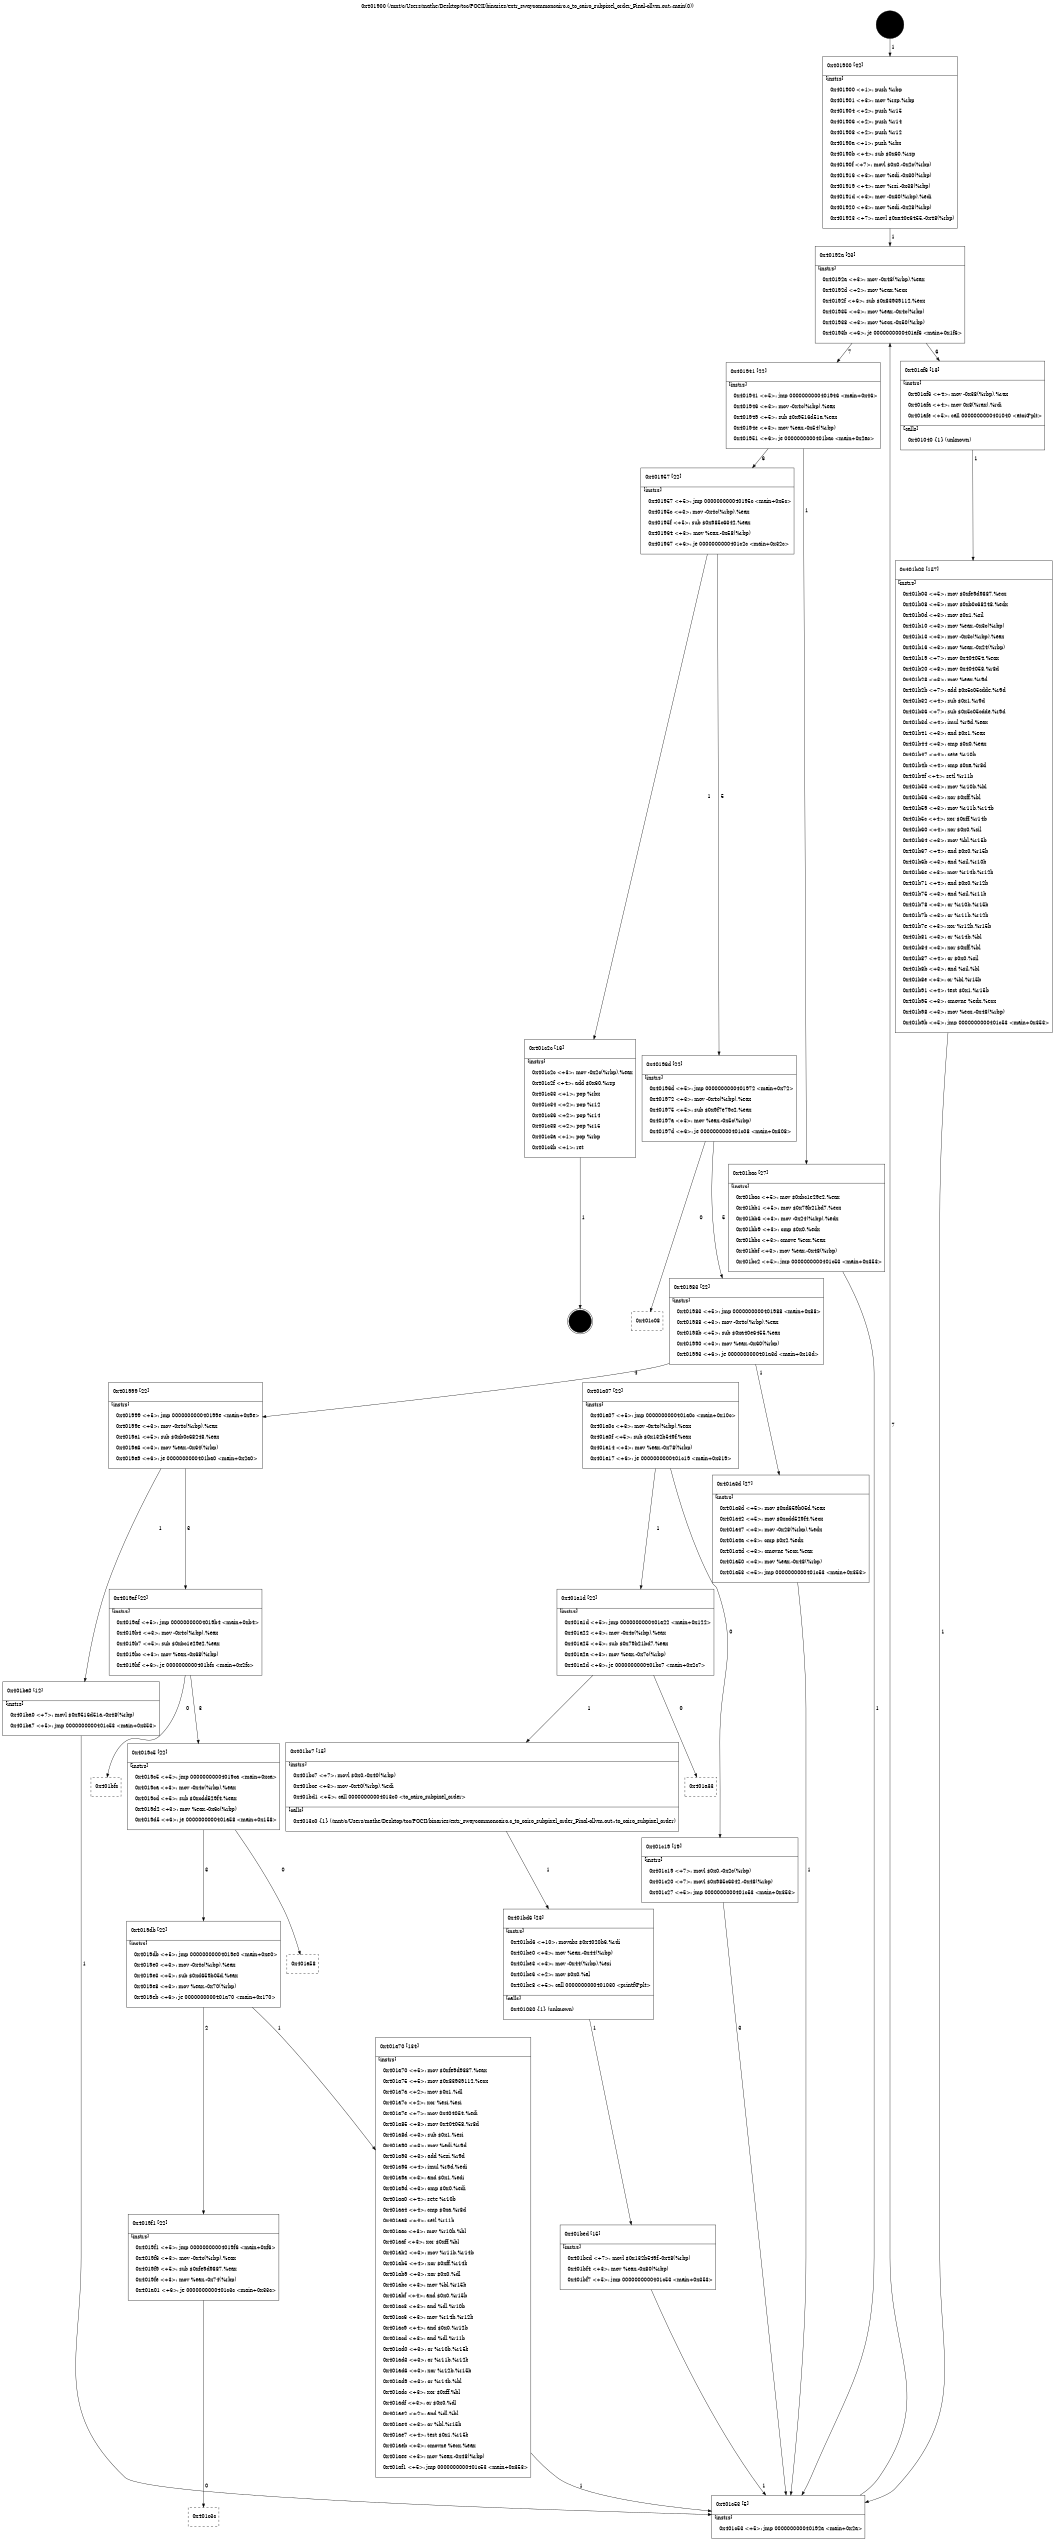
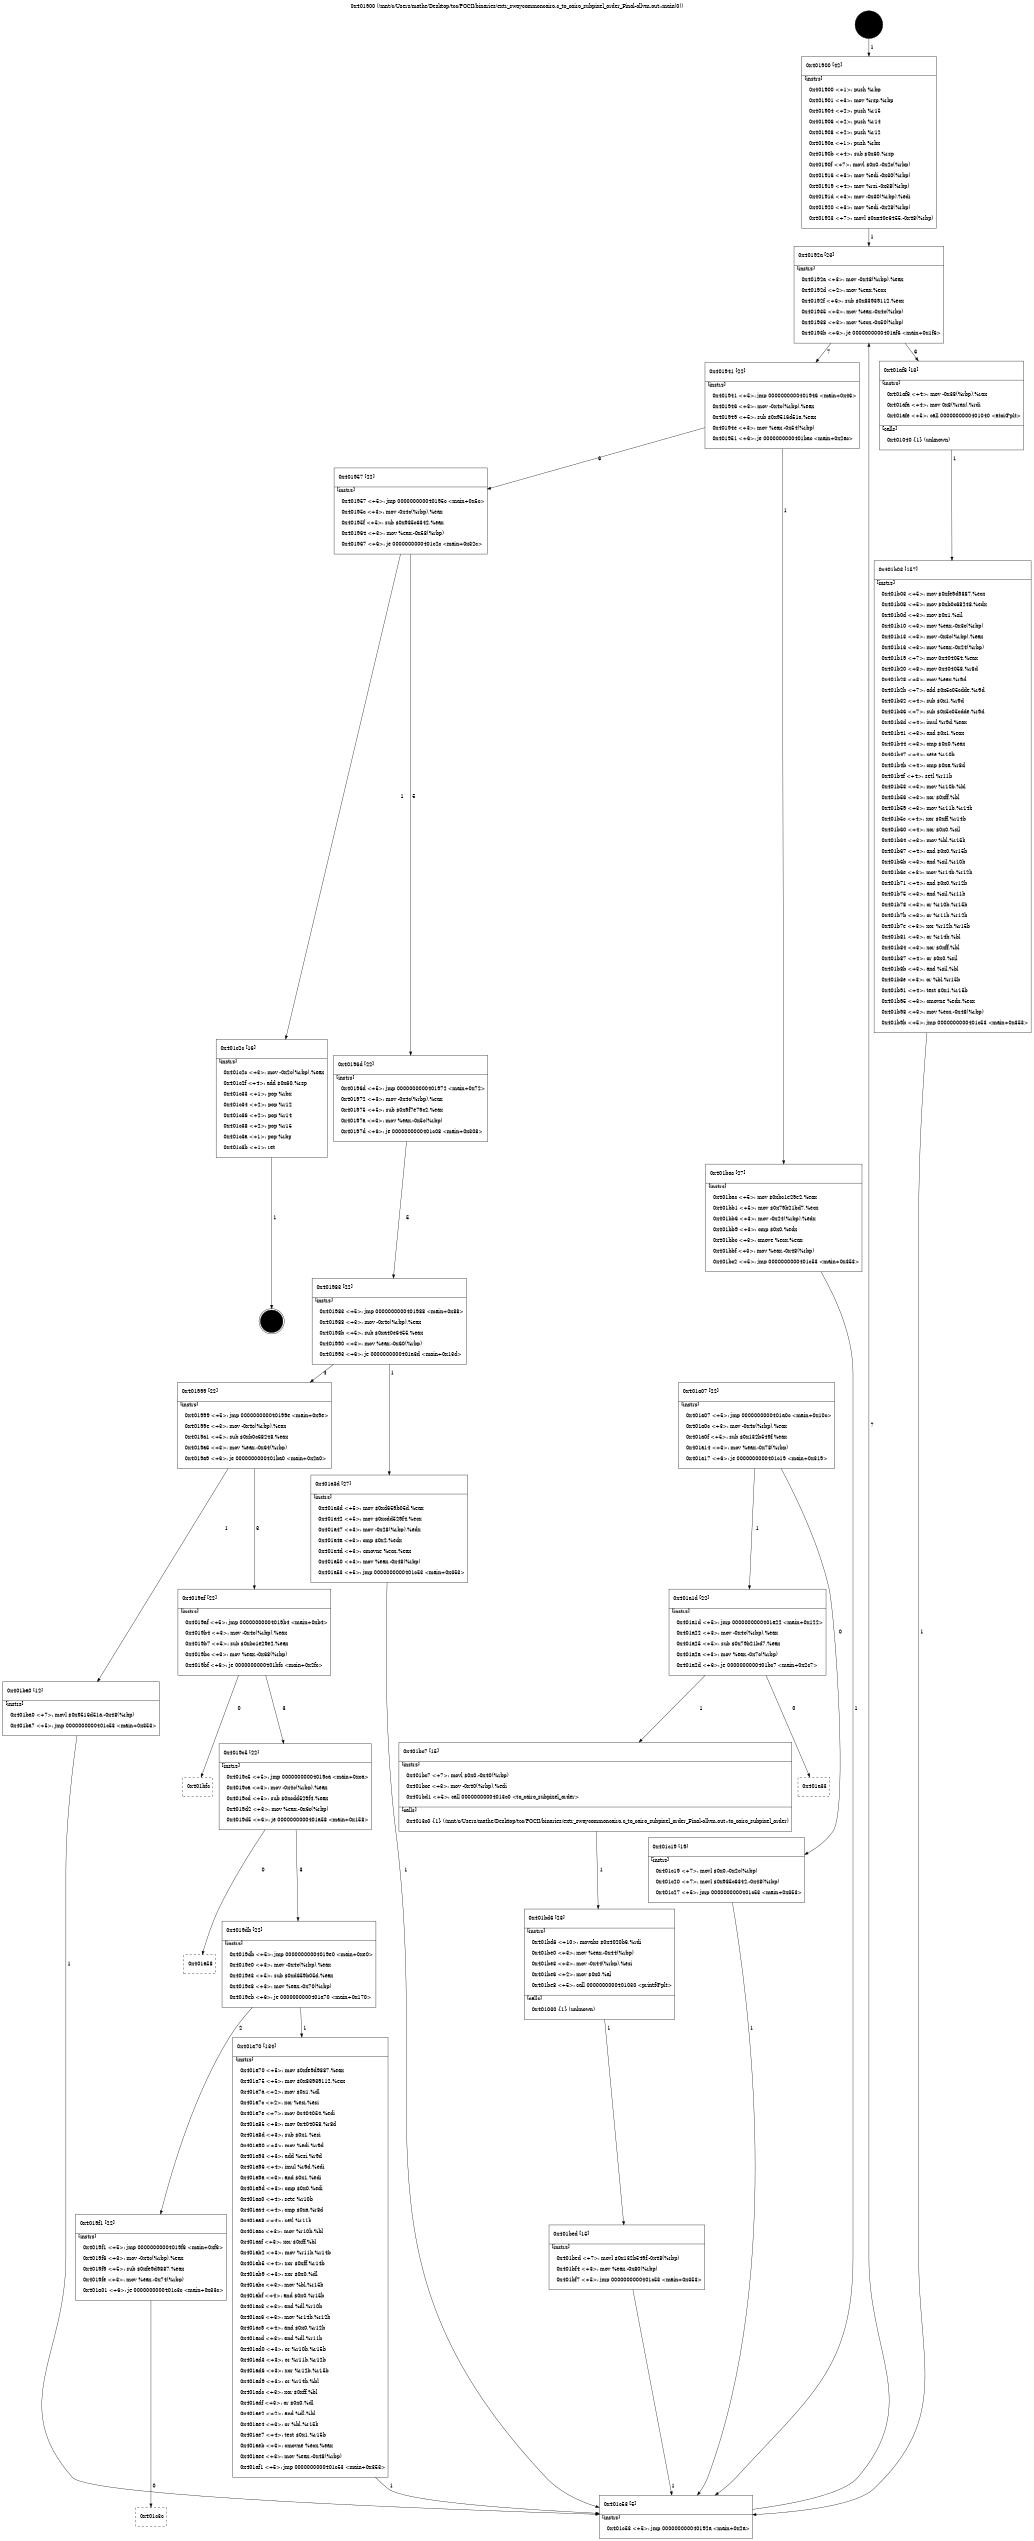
(647, 1321) -> none
(739, 2028) -> (751, 2028)
